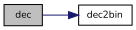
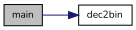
(23, 15) -> (23, 15)
